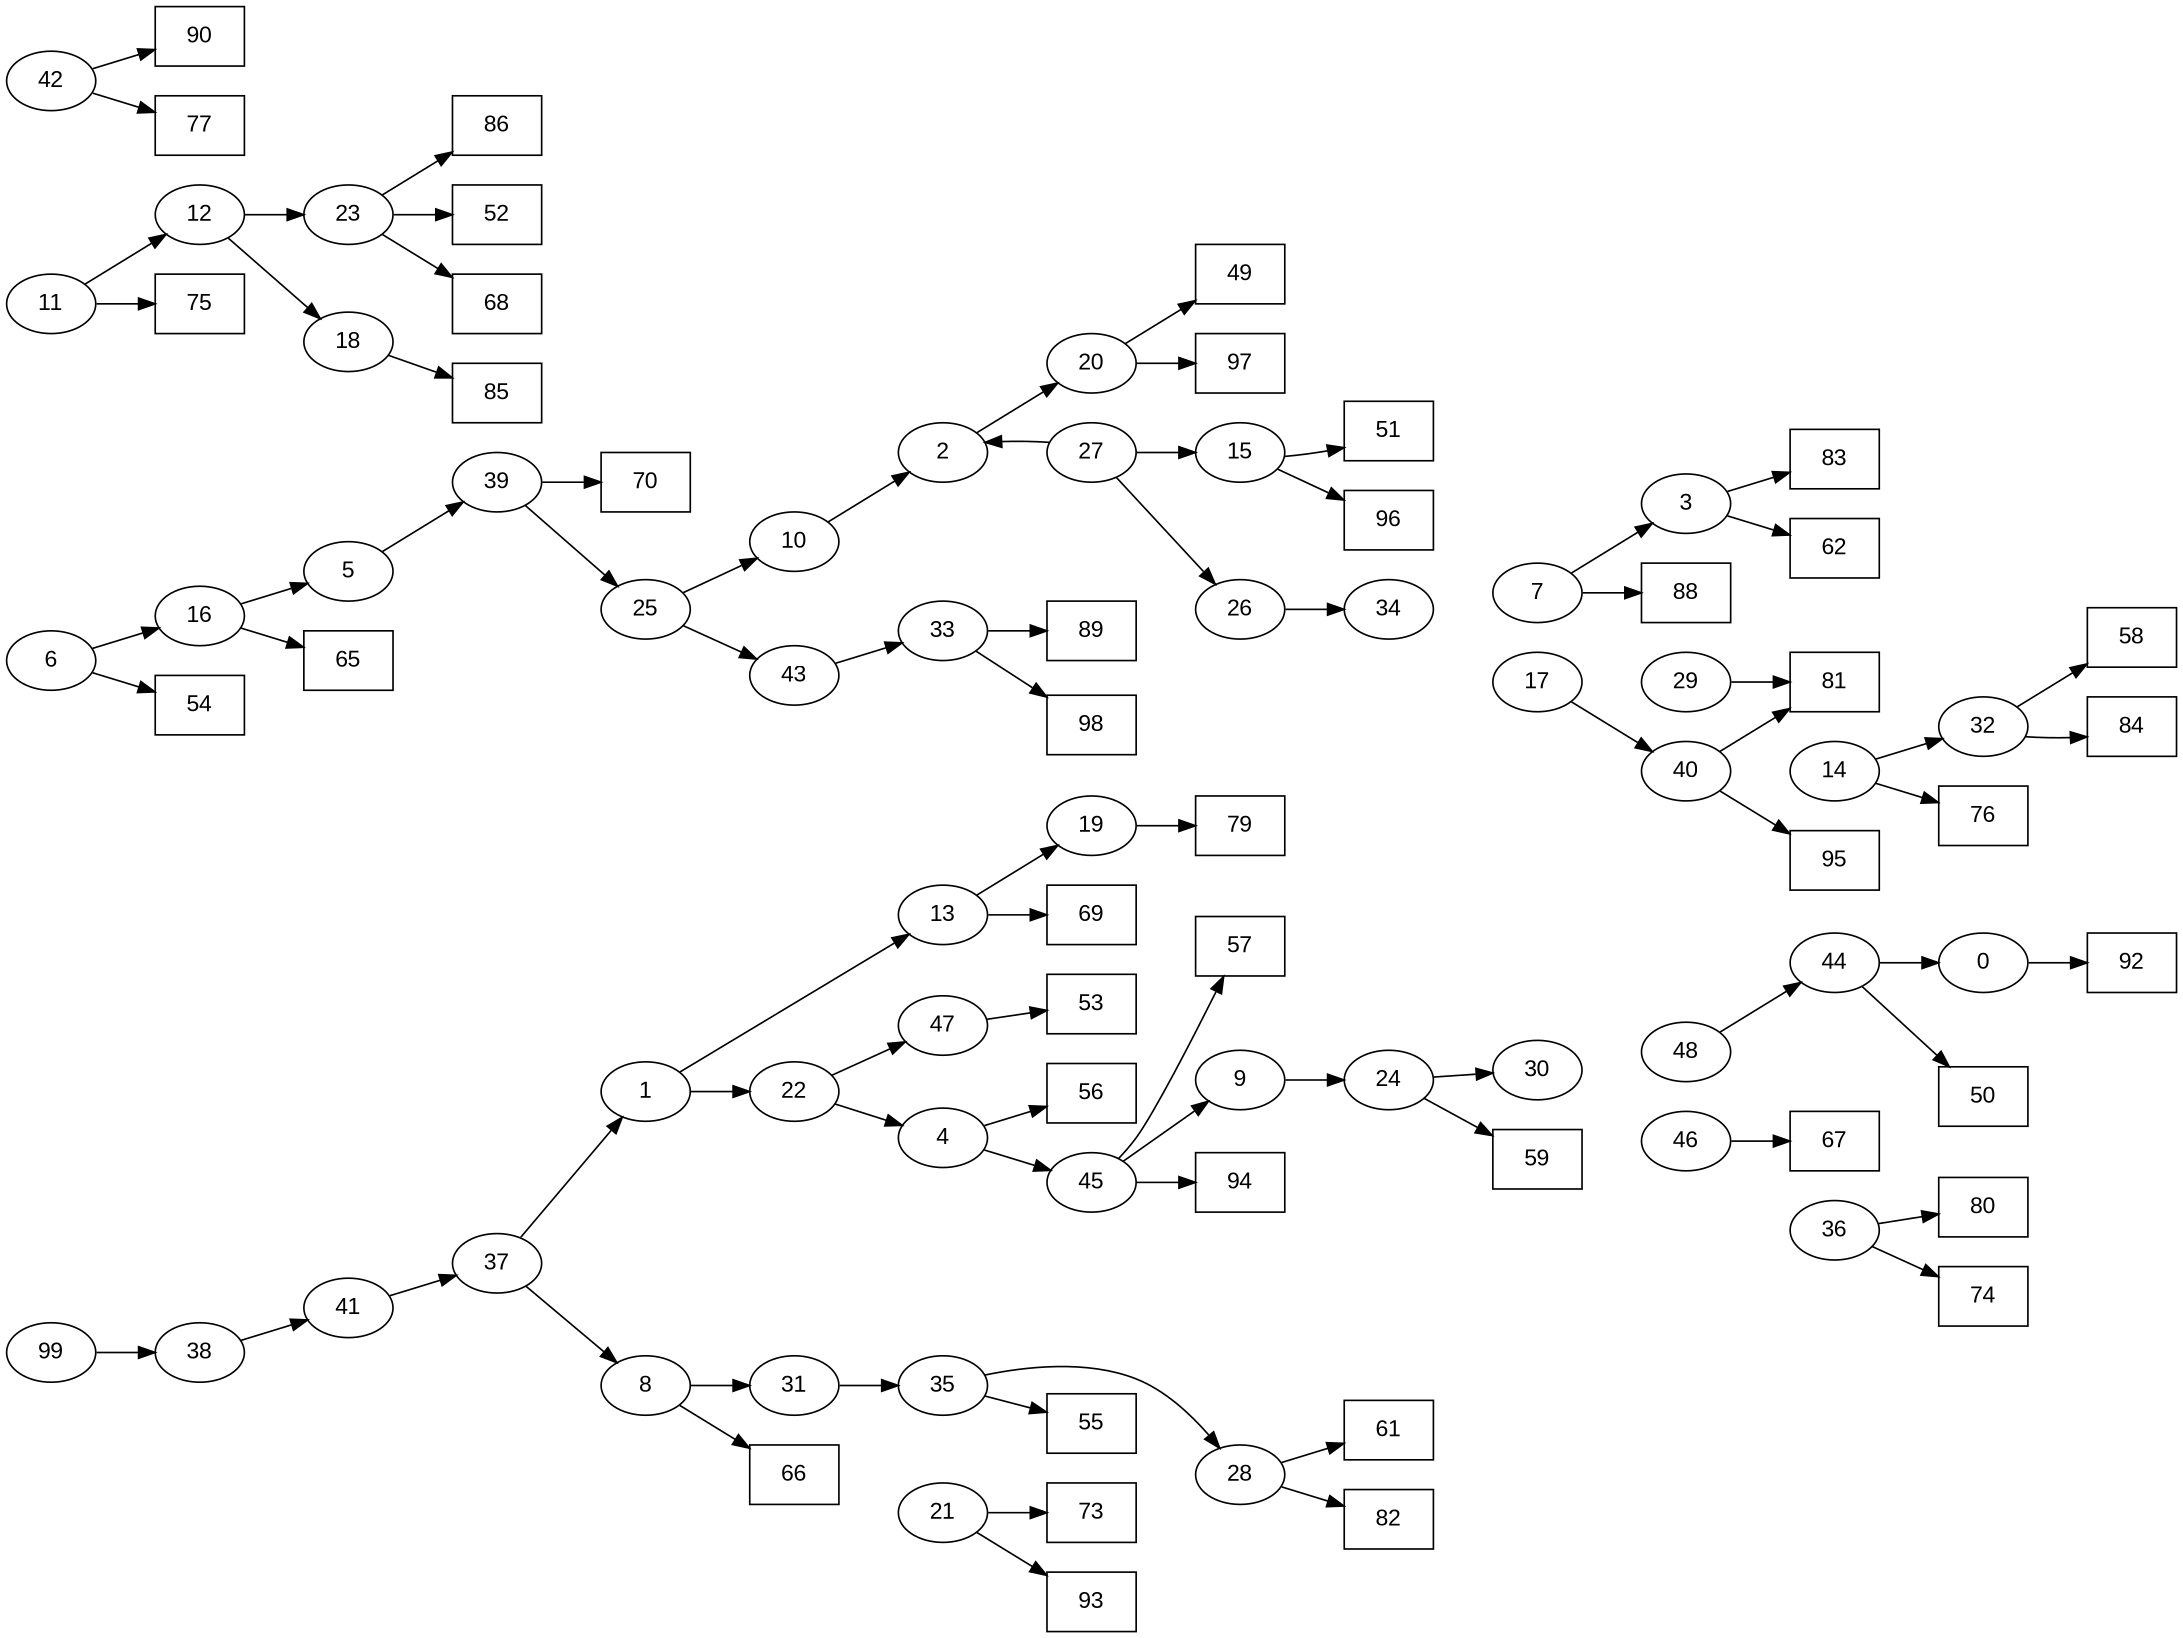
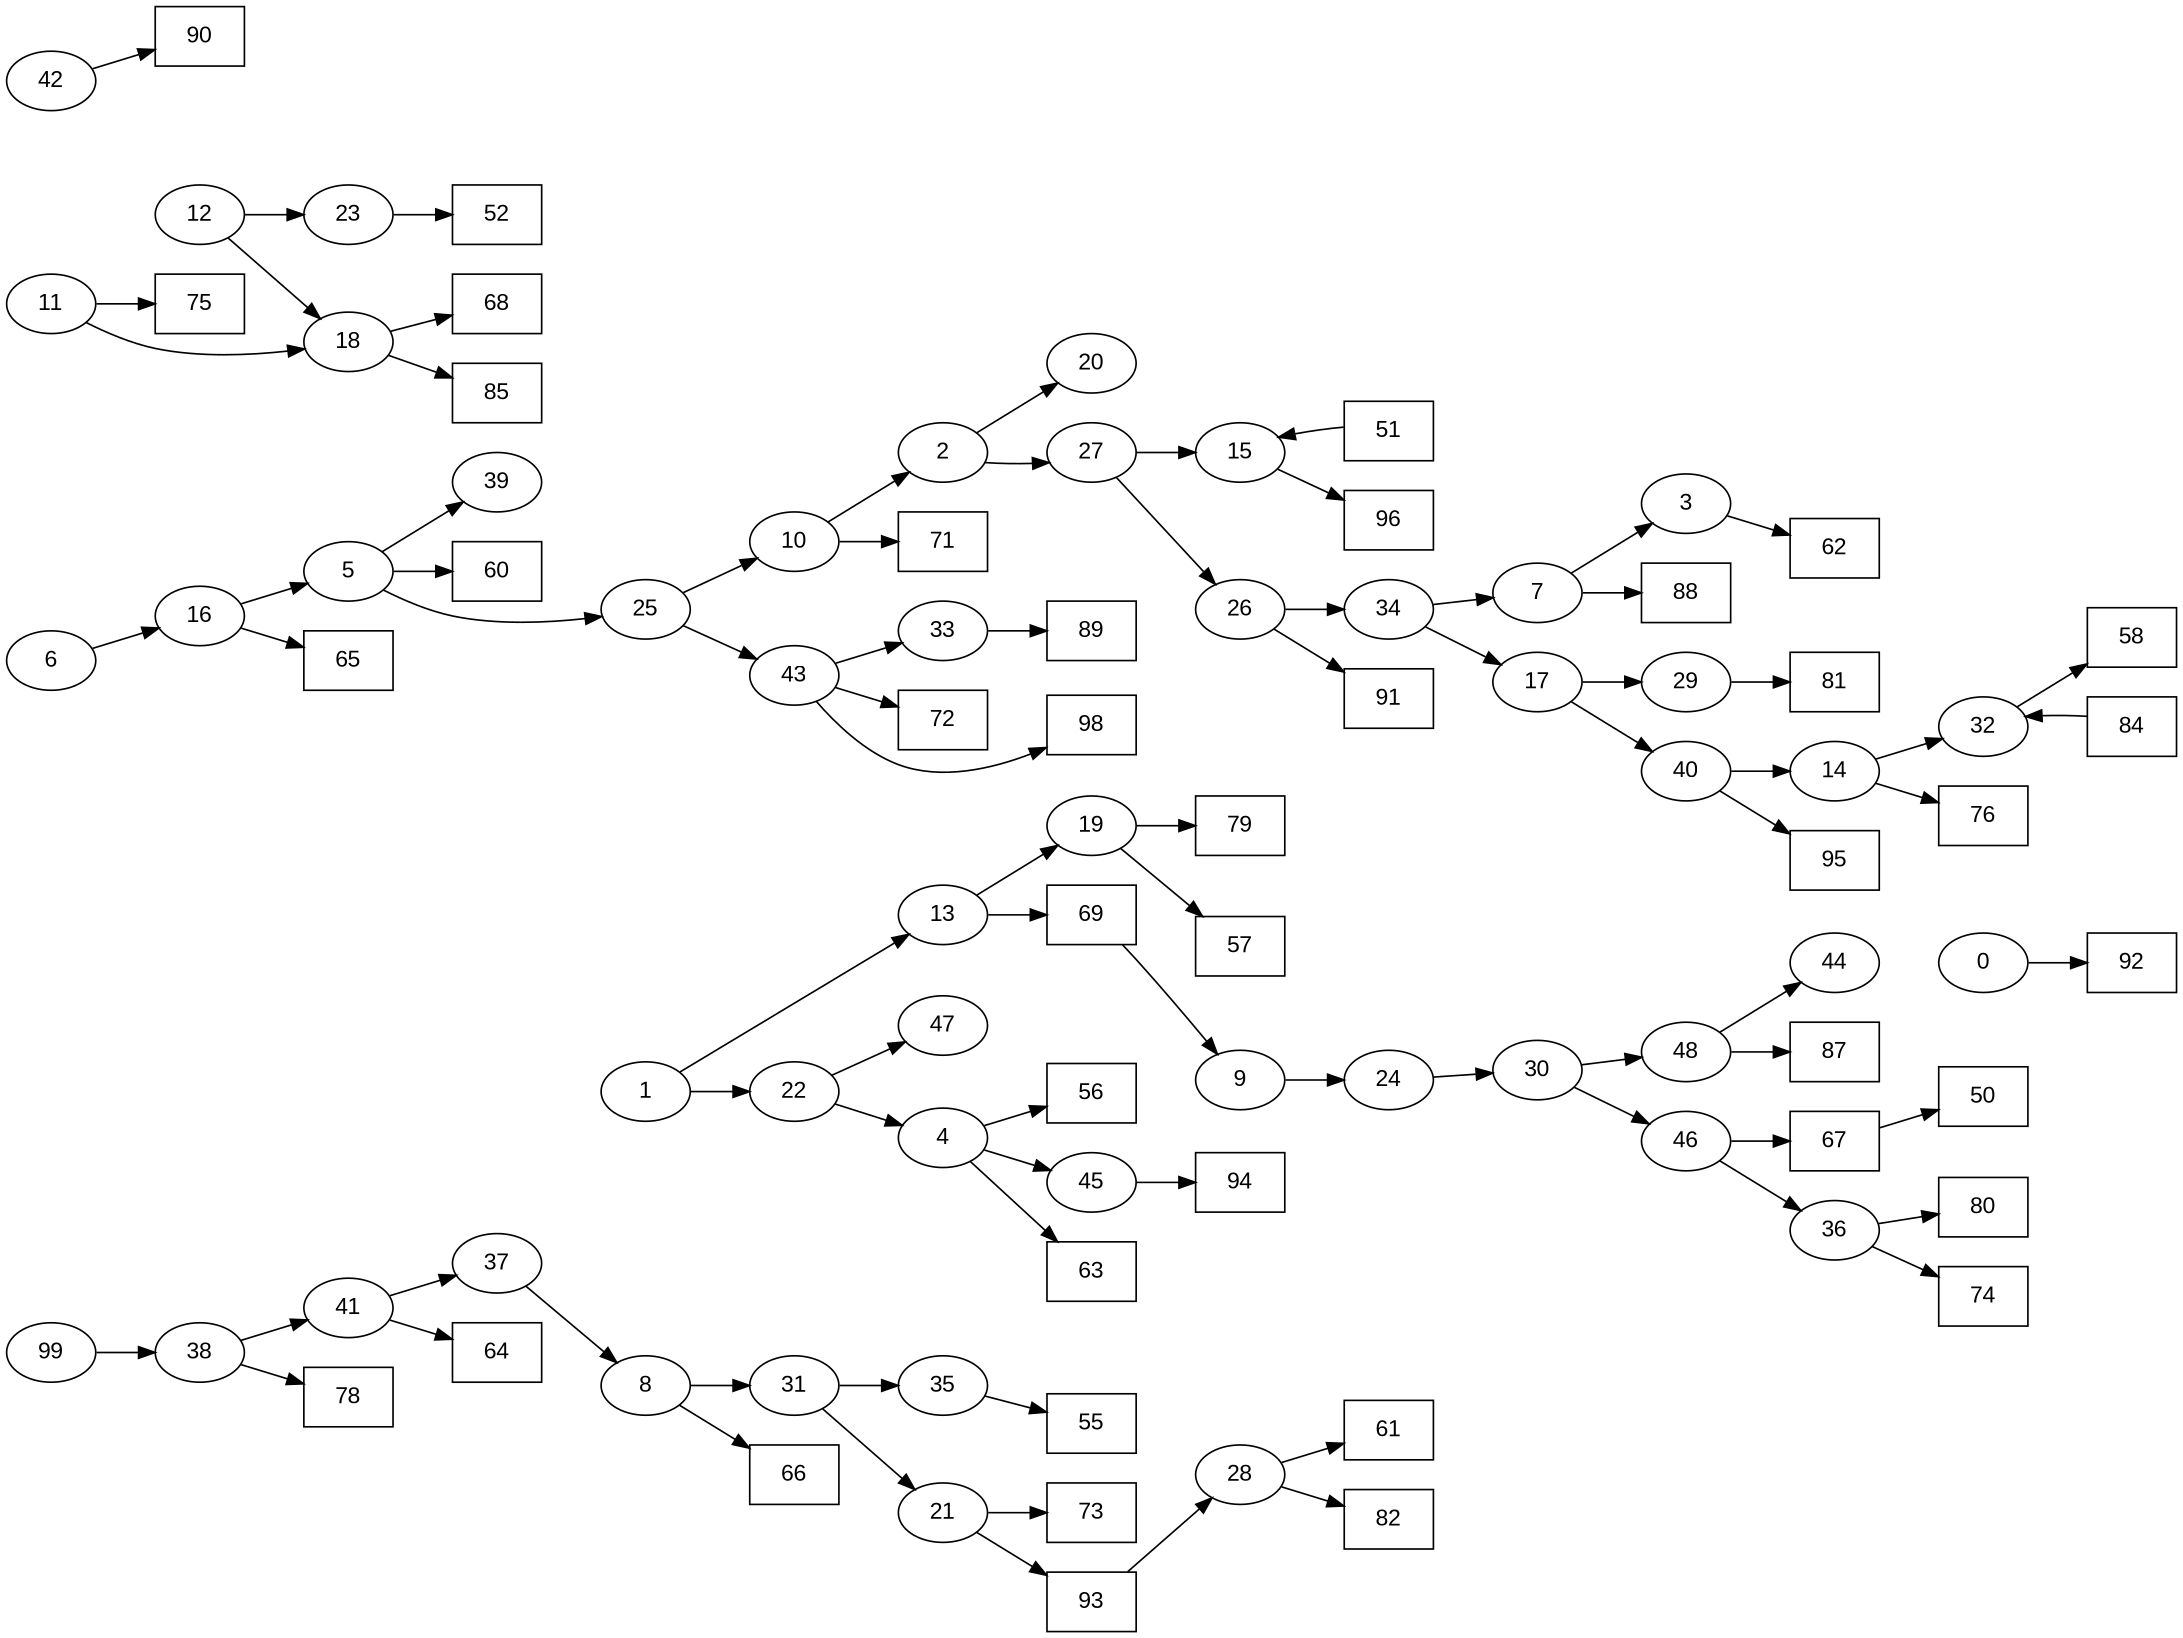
(200, 126) -> none
(497, 126) -> none
(410, 252) -> (413, 325)
(118, 264) -> (185, 353)
(1240, 274) -> none
(1240, 363) -> none
(1025, 441) -> (1009, 464)
(1306, 454) -> (1319, 430)
(1835, 459) -> none
(646, 482) -> none
(565, 540) -> (482, 620)
none -> (943, 542)
none -> (497, 571)
none -> (1455, 602)
none -> (1456, 642)
(1004, 670) -> (913, 769)
none -> (1604, 682)
none -> (1389, 699)
(200, 705) -> none
none -> (943, 720)
(1748, 734) -> (1752, 771)
(2048, 738) -> (2065, 716)
(1901, 963) -> none
(1092, 1004) -> none
(1900, 1021) -> (1901, 1121)
none -> (1835, 1052)
none -> (1604, 1062)
(1172, 1078) -> (1155, 877)
none -> (1604, 1102)
(1159, 1136) -> (1165, 992)
(1537, 1159) -> none
none -> (1753, 1181)
(566, 1184) -> none
none -> (1092, 1272)
none -> (497, 1352)
(1107, 1371) -> (1164, 1540)
none -> (348, 1397)
none -> (862, 1444)
